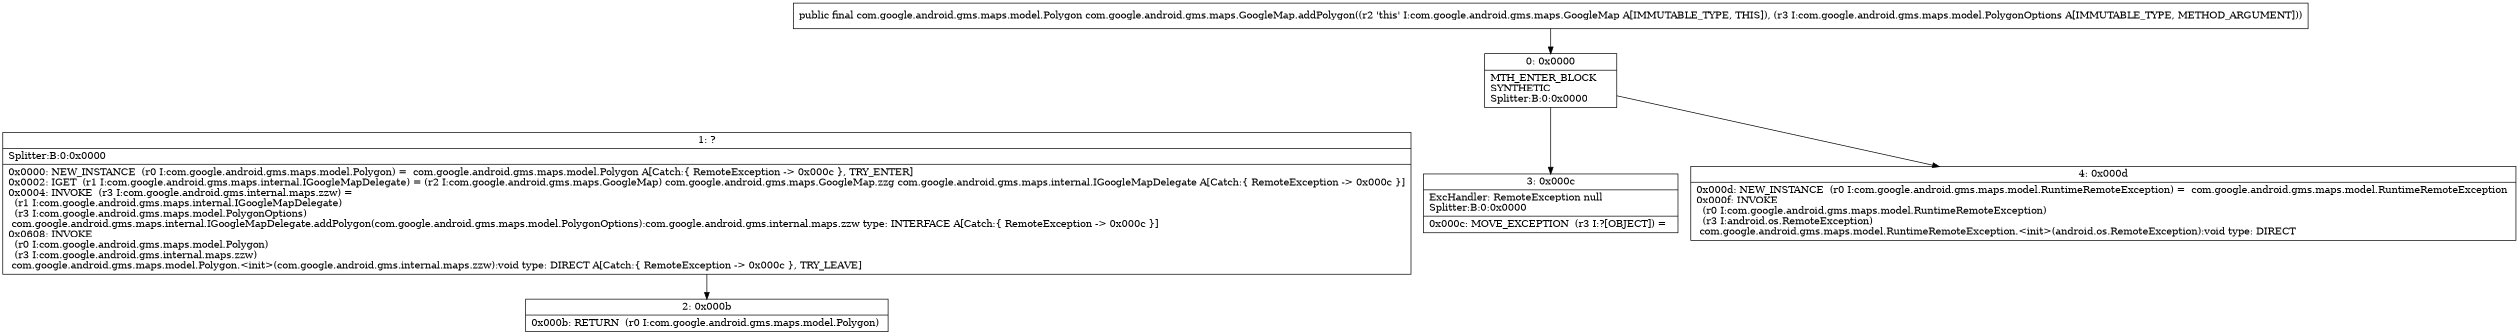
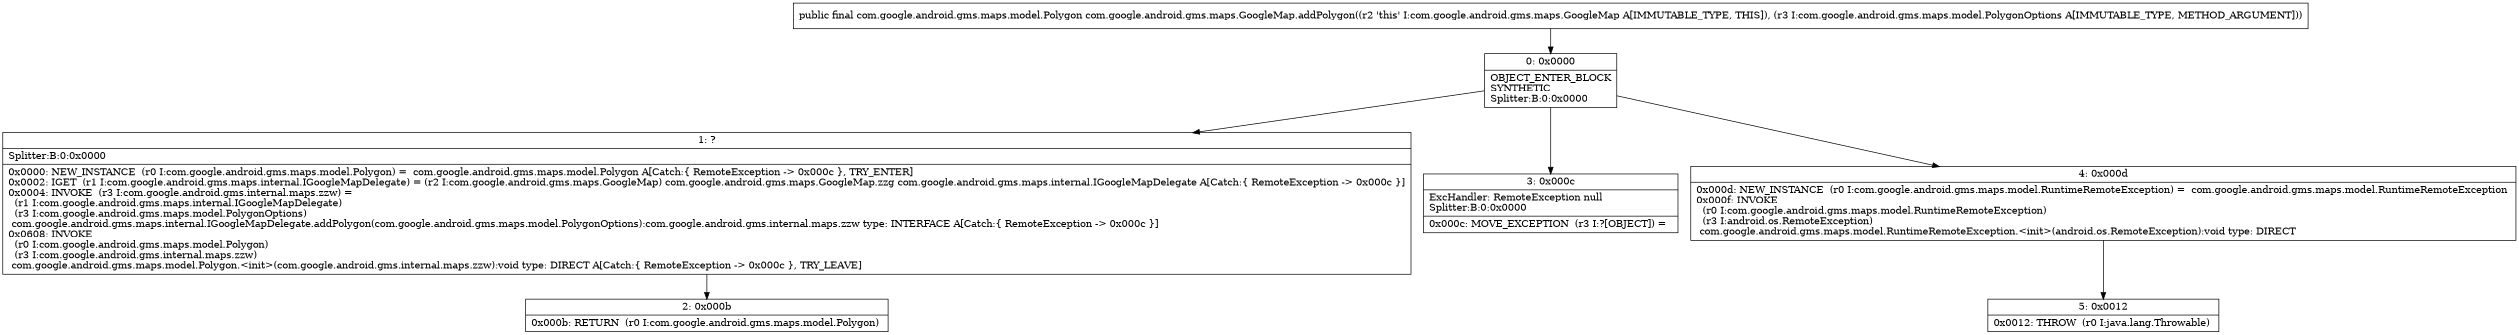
(1543, 78) -> (1551, 78)
none -> (1342, 111)
none -> (2103, 315)
